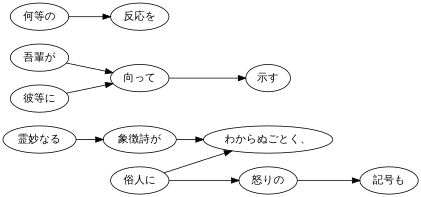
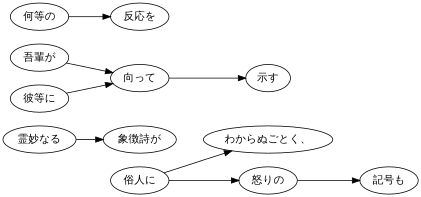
(186, 140) -> none
